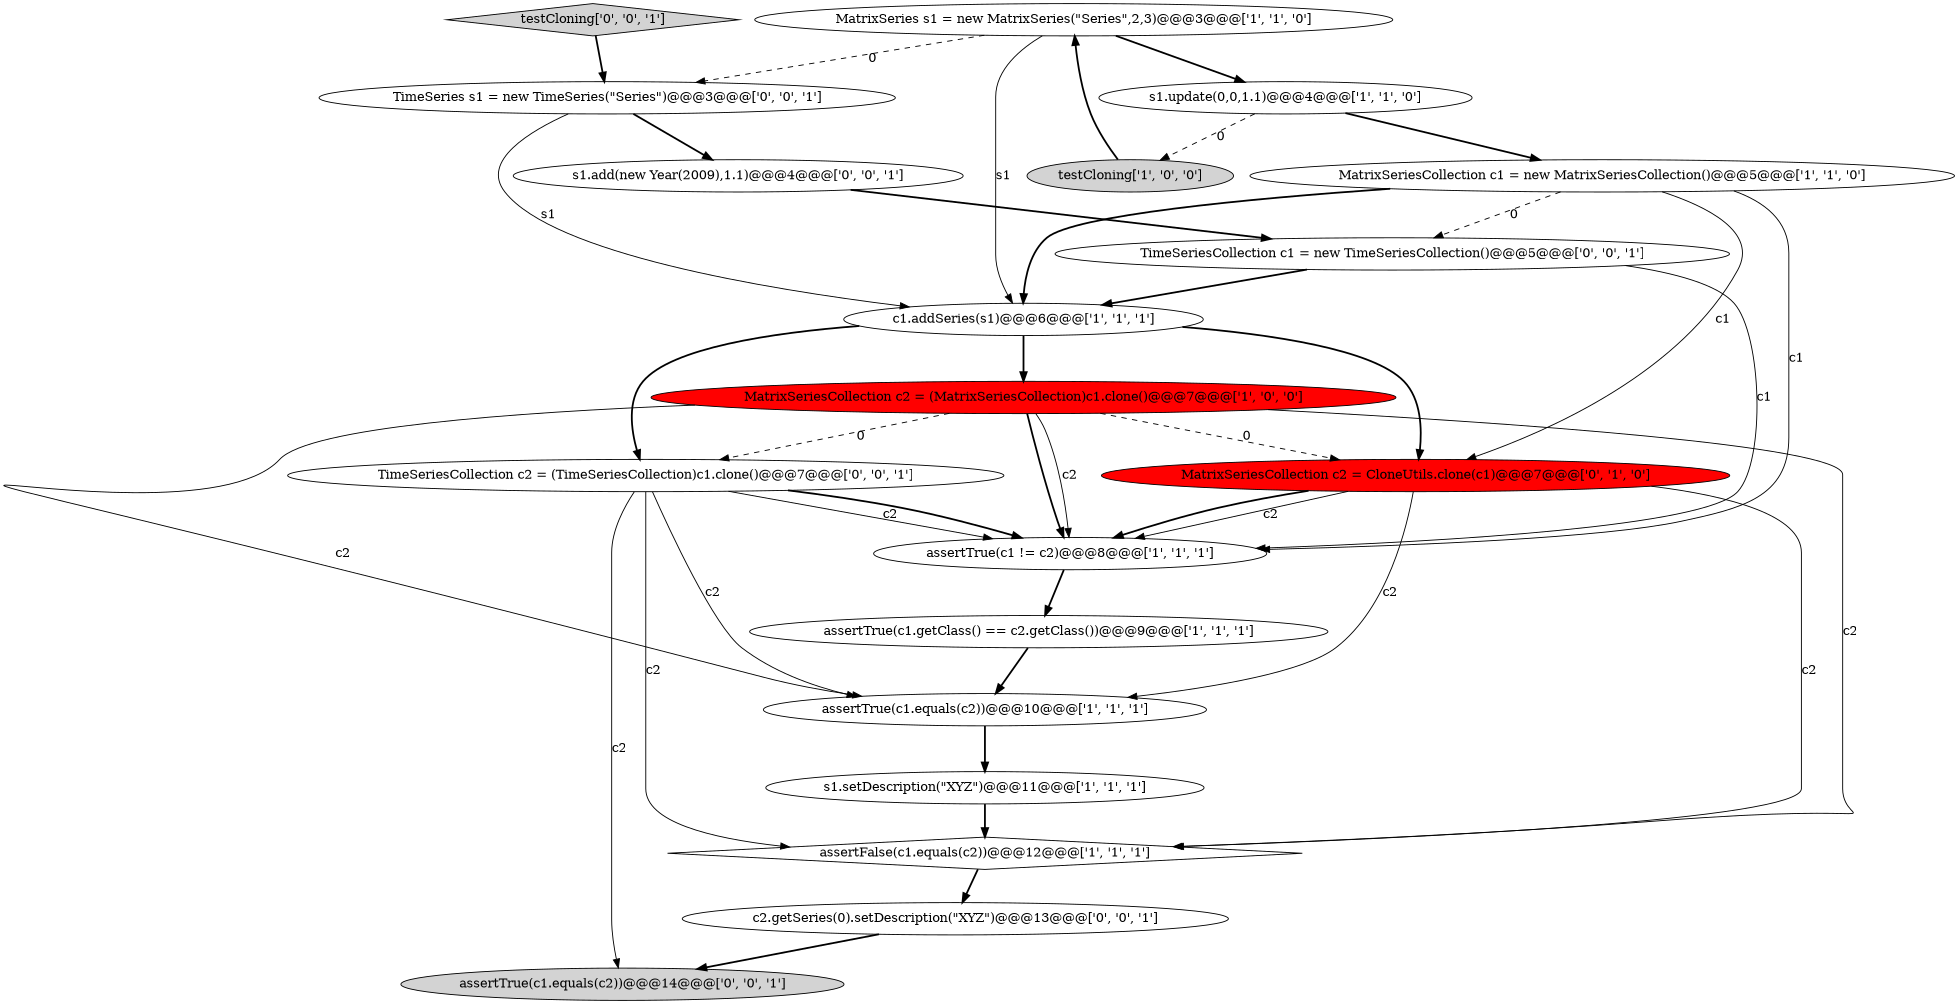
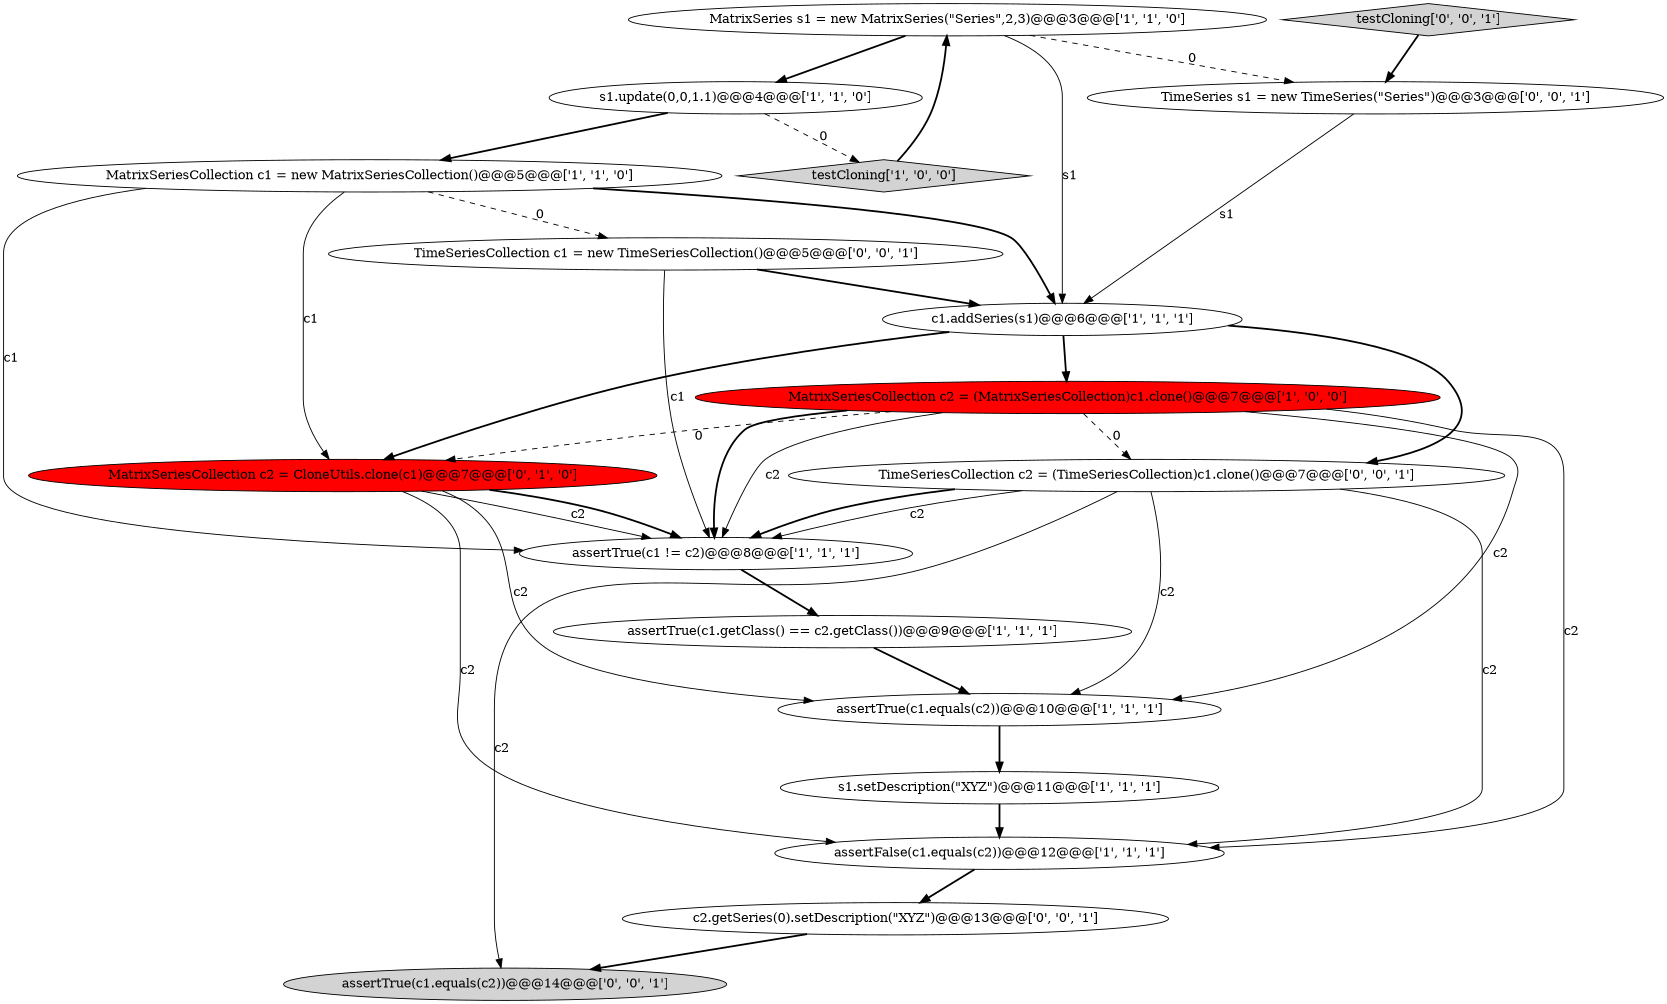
(738, 176) -> none
(1130, 176) -> (884, 176)
(985, 853) -> (1000, 853)
